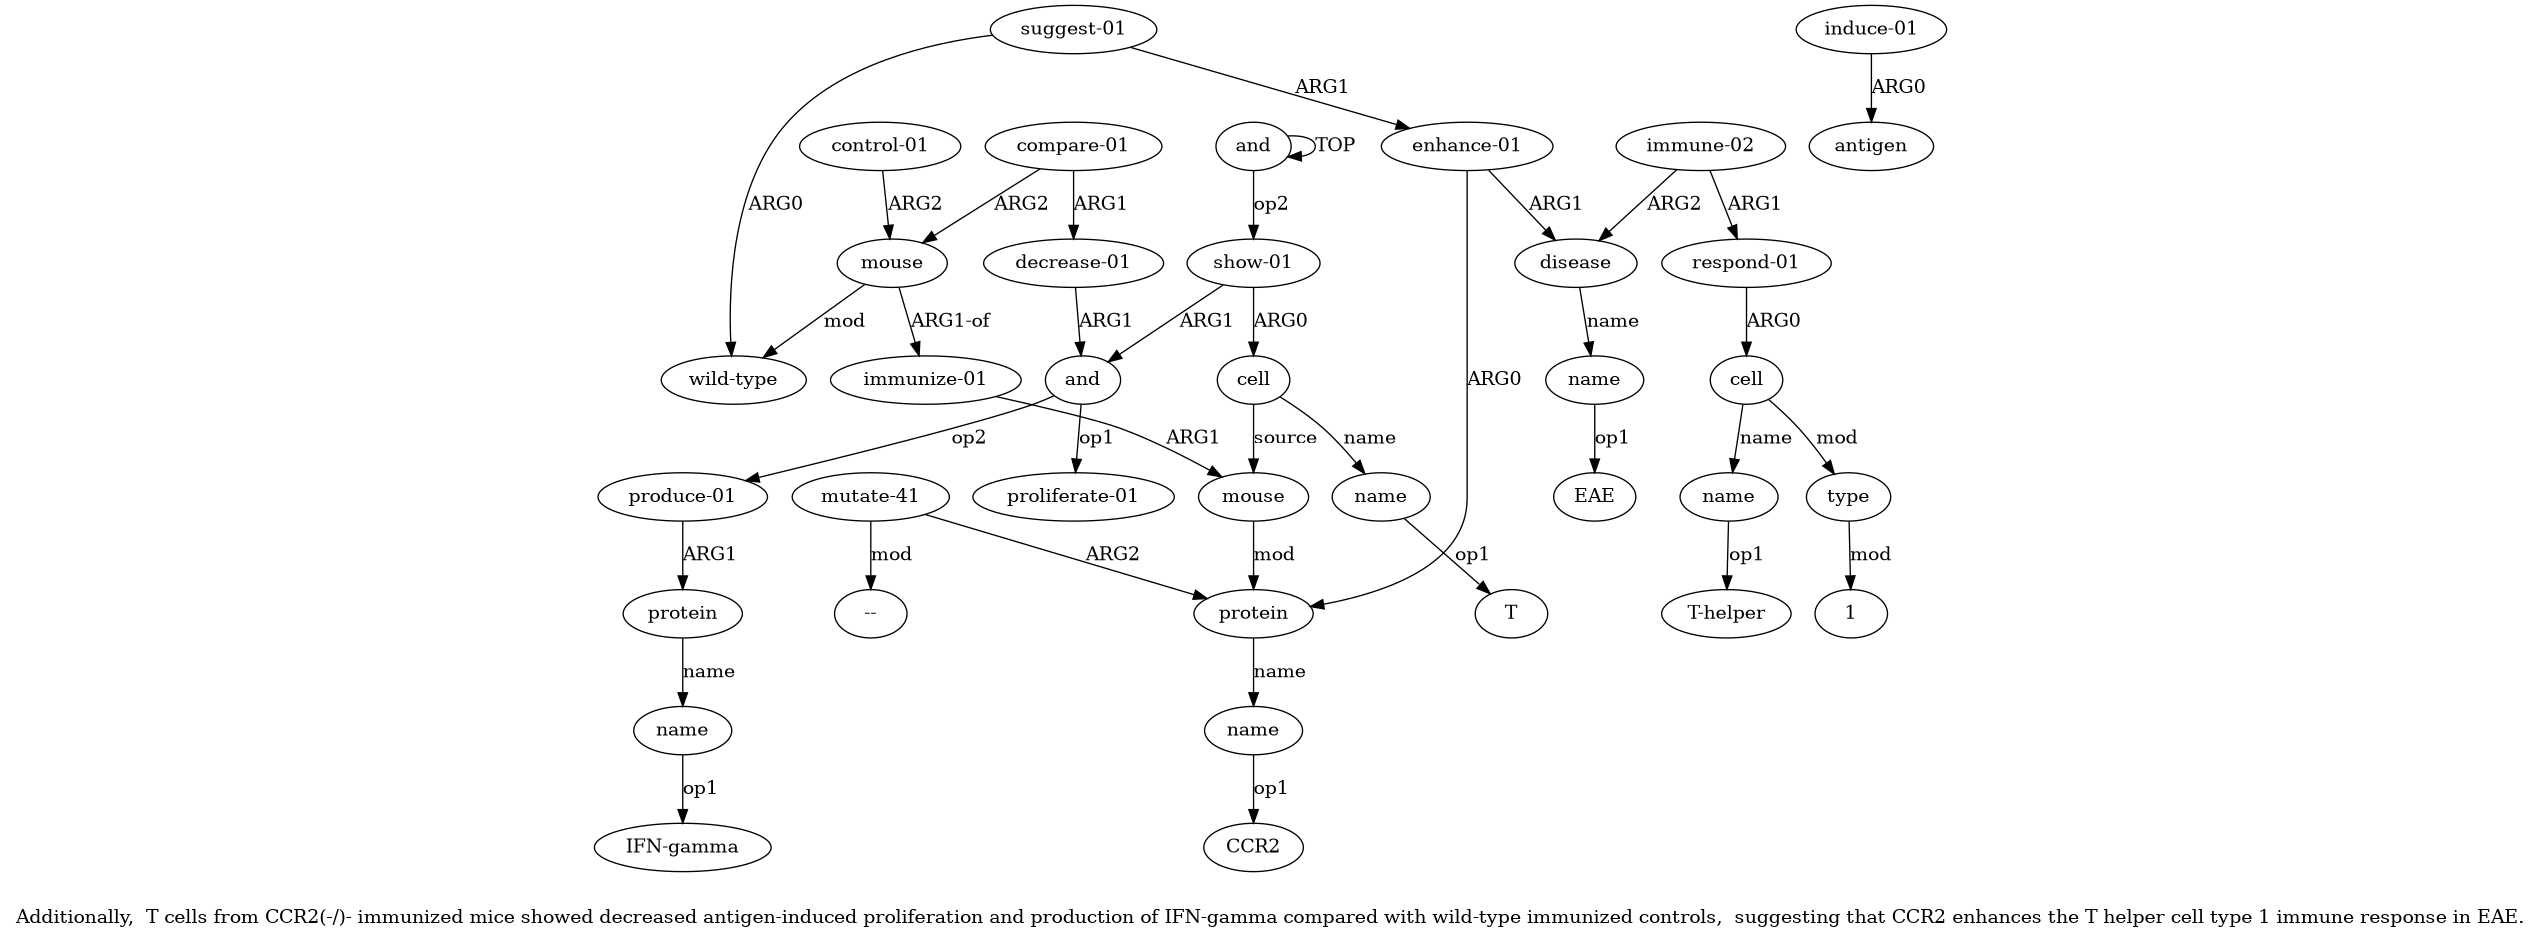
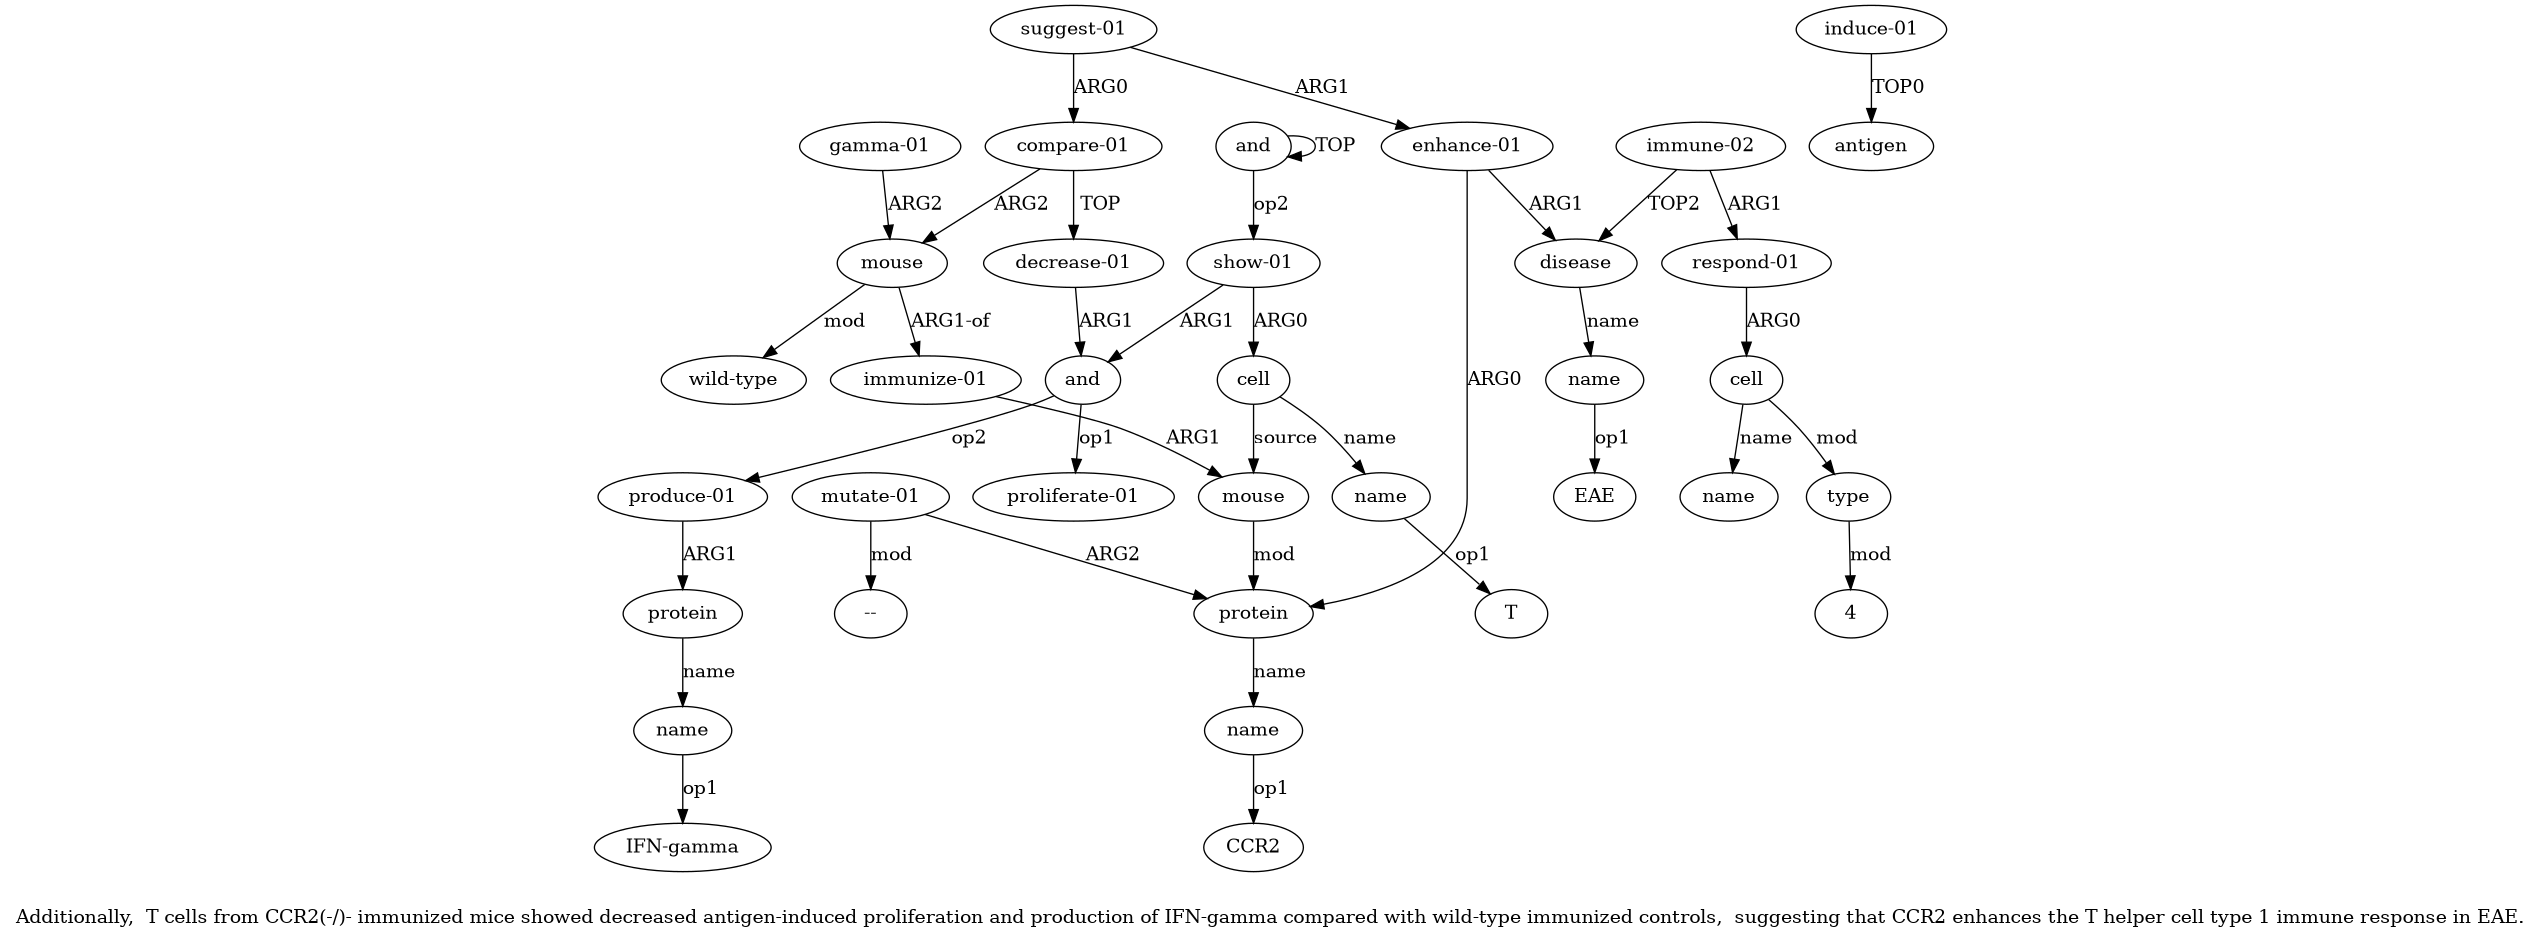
(1899, 88) -> (1899, 88)
(786, 124) -> (1074, 81)
(880, 146) -> (880, 146)
(1101, 205) -> (1101, 205)
(1675, 205) -> (1675, 205)
(871, 497) -> (871, 497)
(1726, 614) -> none
(1851, 614) -> (1851, 614)
